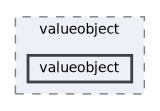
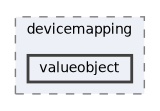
(80, 30) -> (80, 30)
